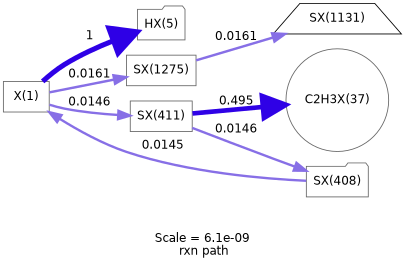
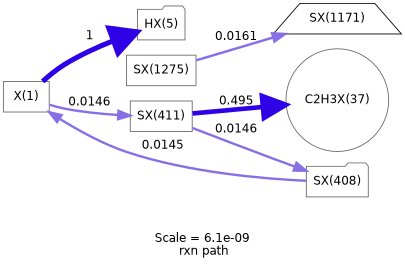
(337, 19) -> (337, 19)
(82, 86) -> none
